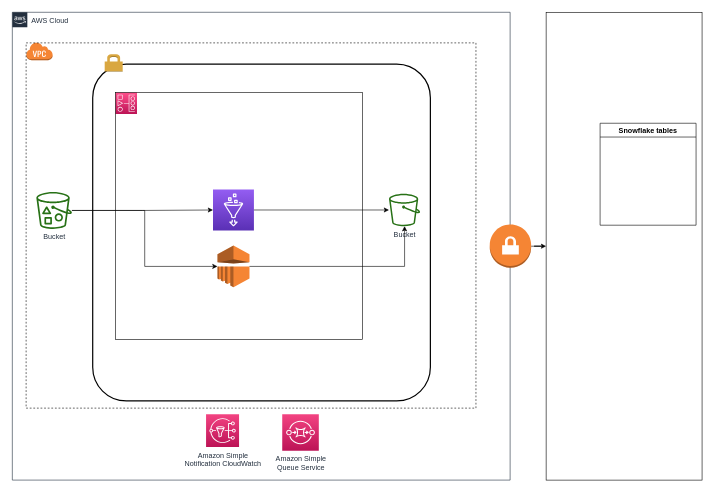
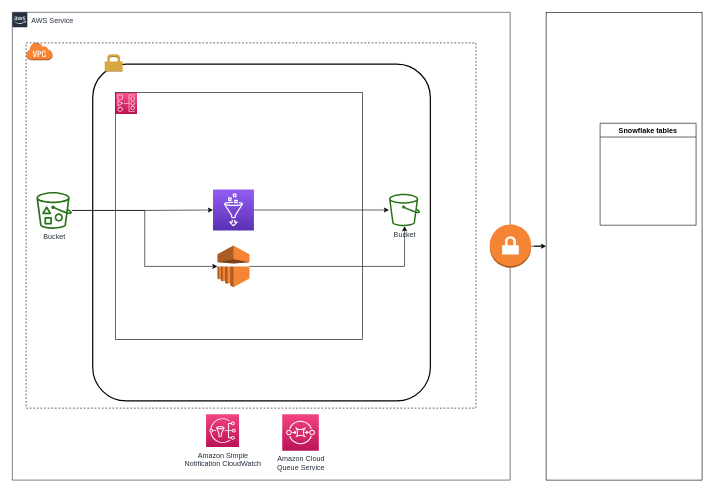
(48, 21) -> (52, 21)
(301, 464) -> (301, 464)
